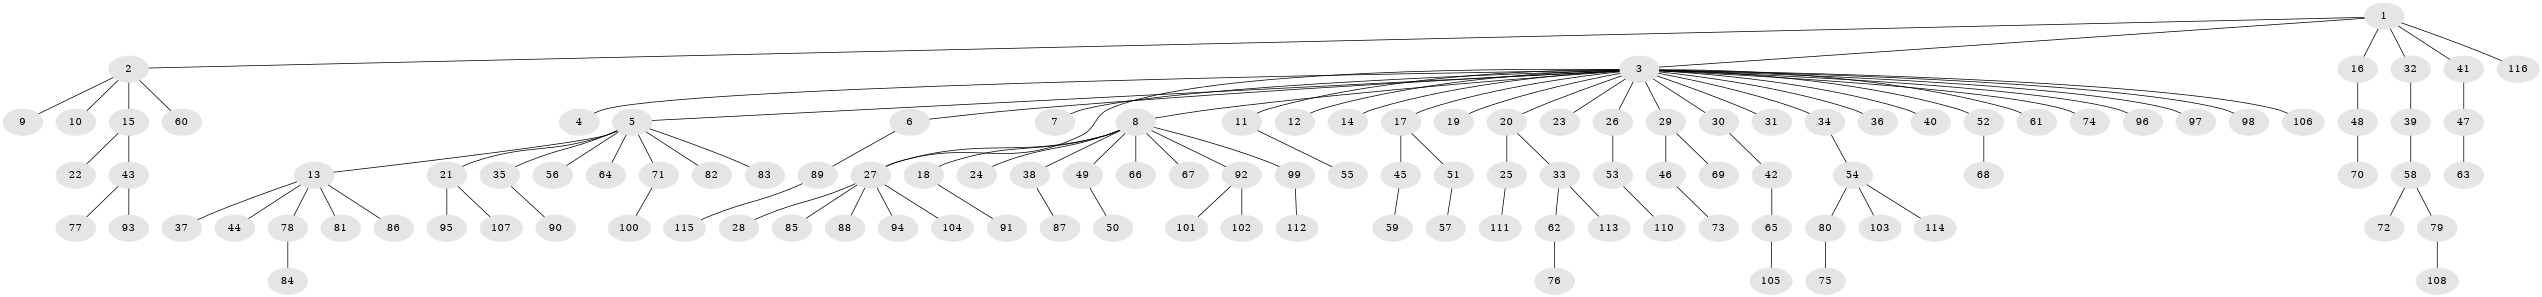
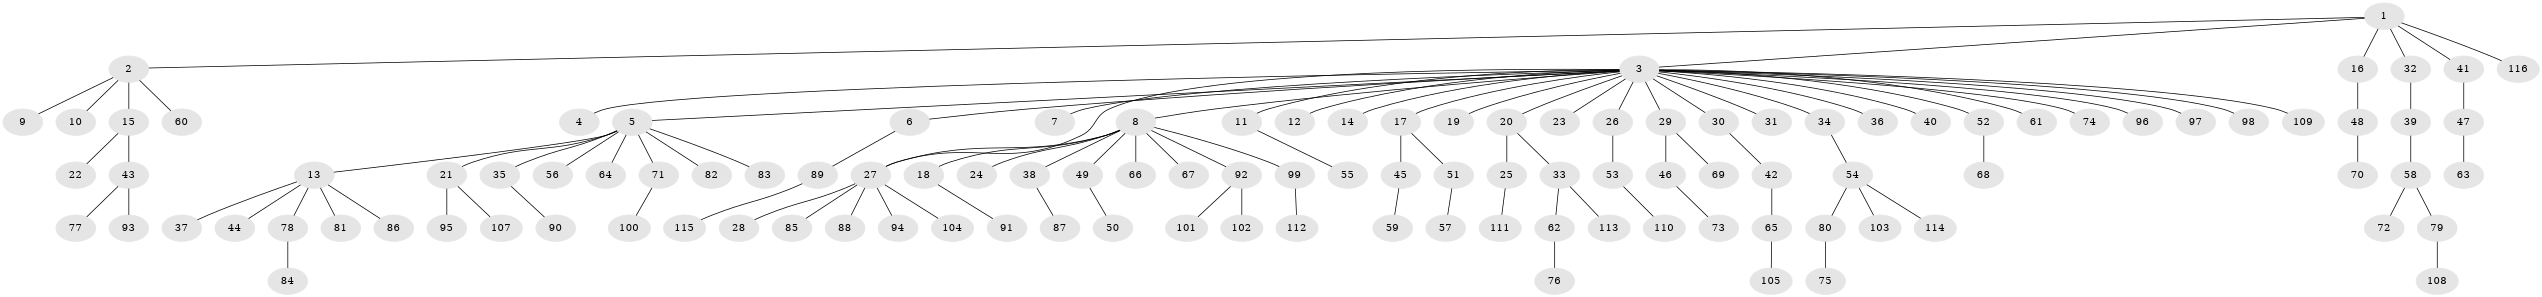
(2303, 122) -> (2303, 122)
